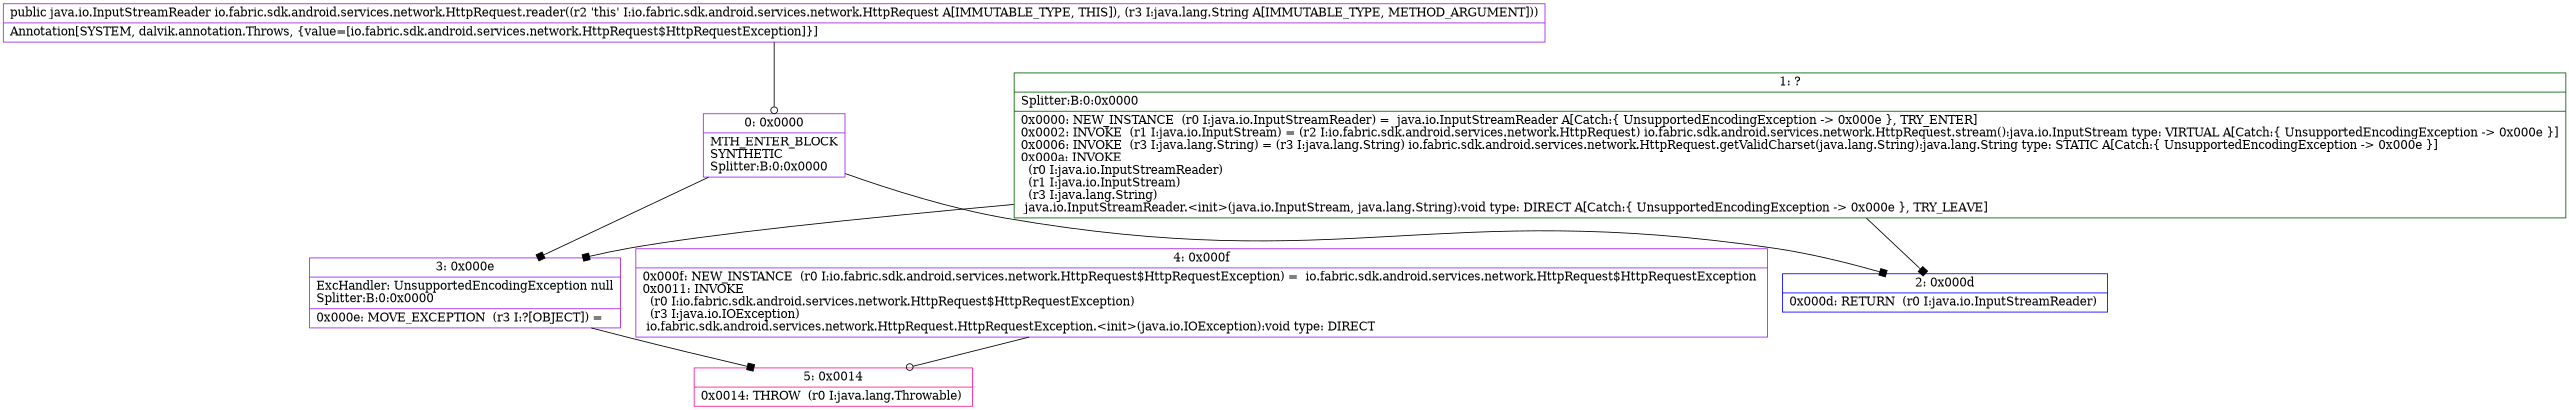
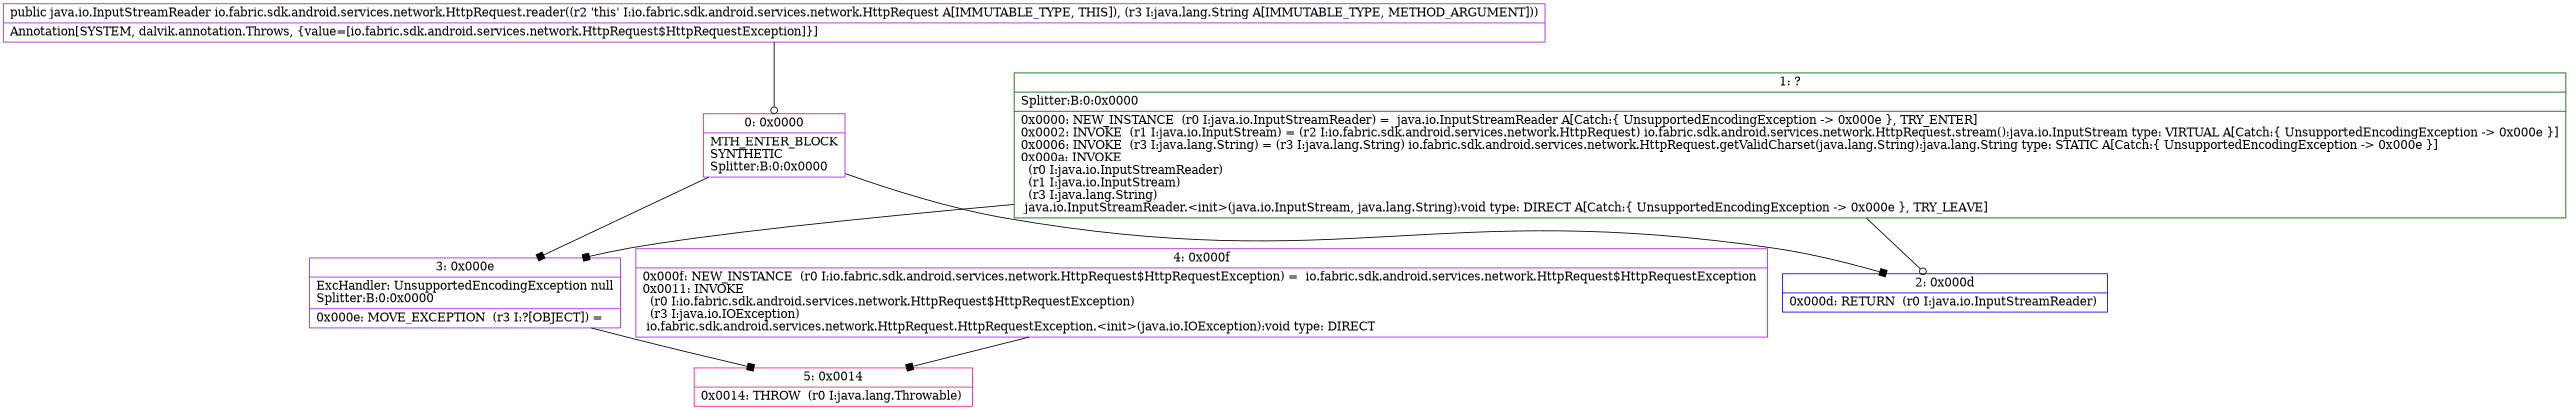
(1893, 243) -> (1893, 243)
(971, 352) -> (972, 351)
